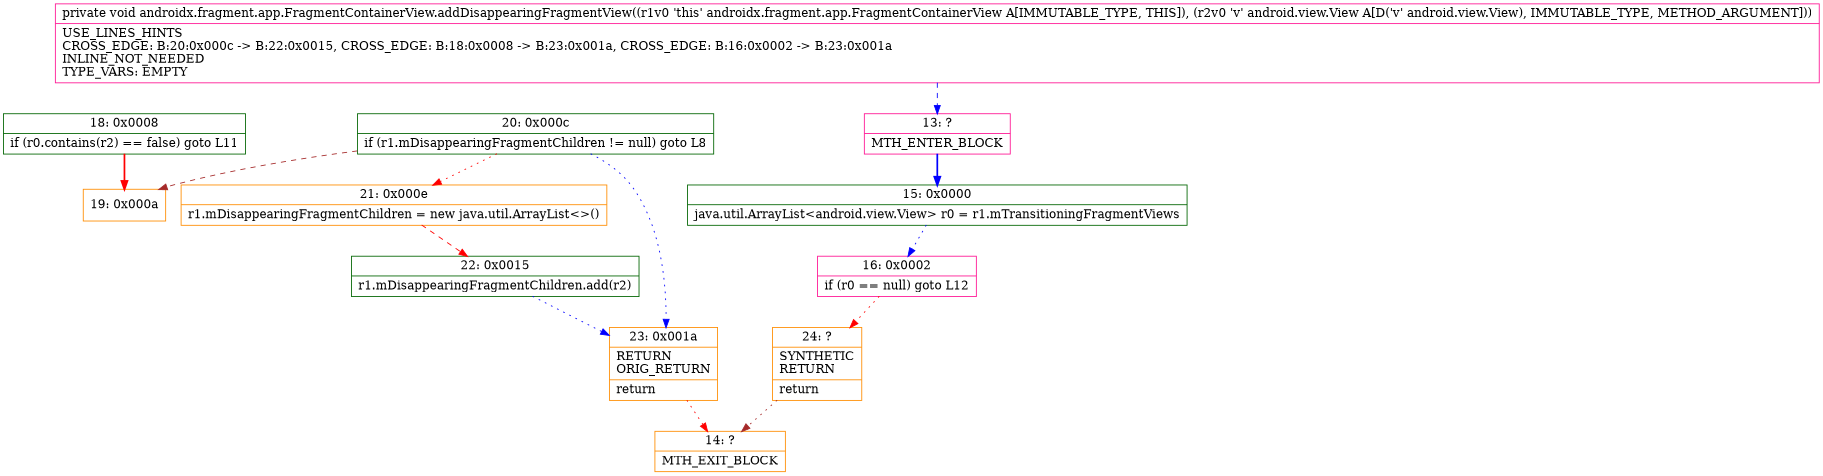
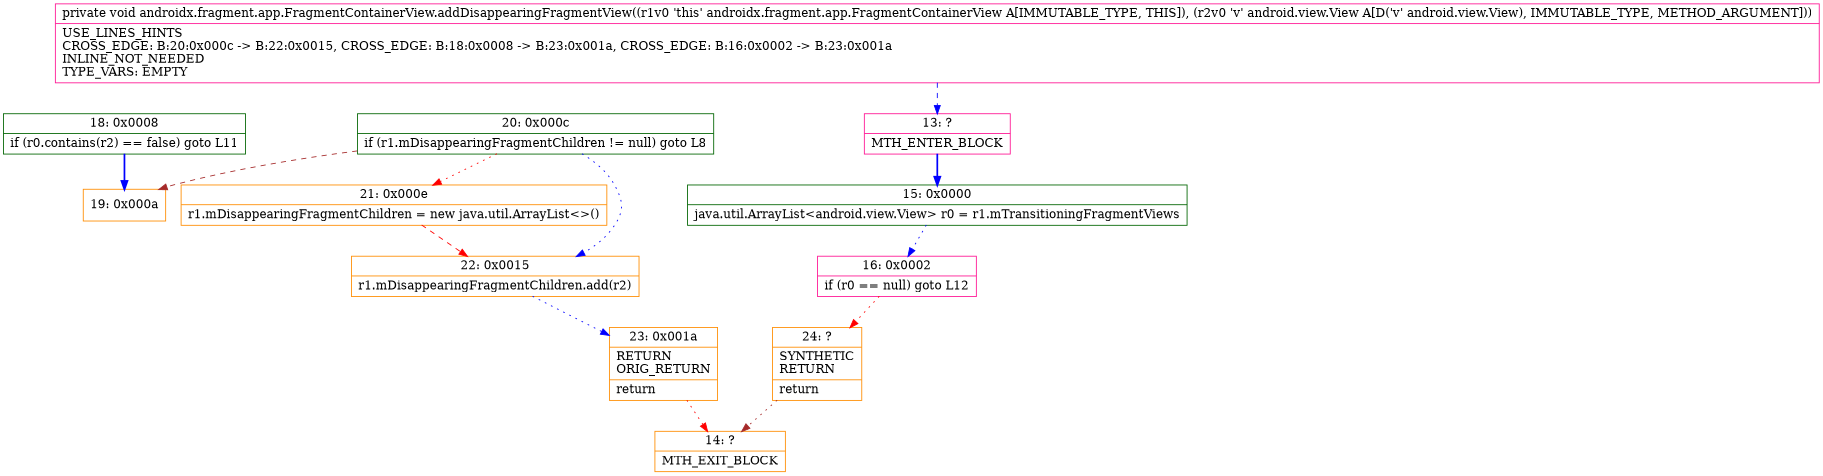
(124, 167) -> (124, 167)
(652, 225) -> (621, 203)
(495, 276) -> (495, 276)
